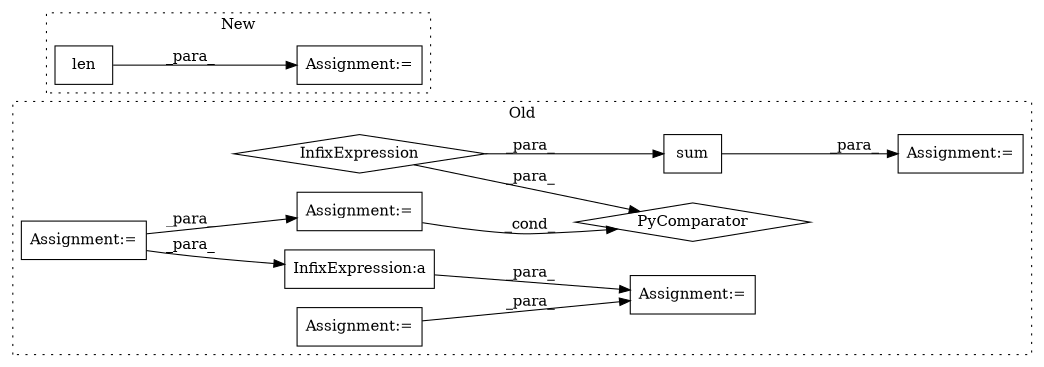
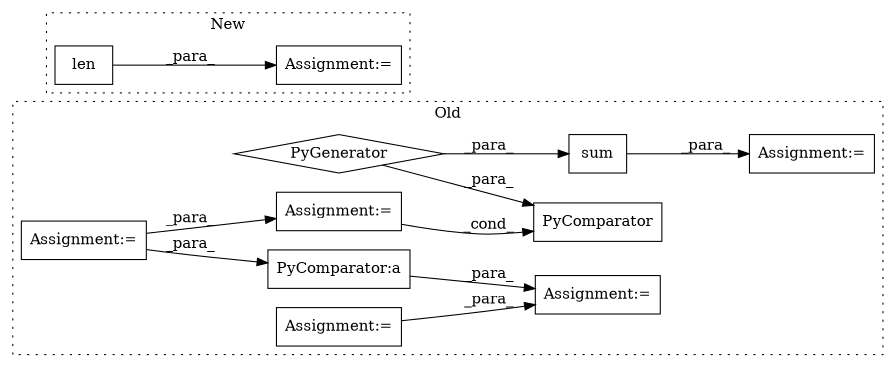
(360, 154) -> (339, 154)
(693, 222) -> (598, 222)
(360, 269) -> (339, 269)
